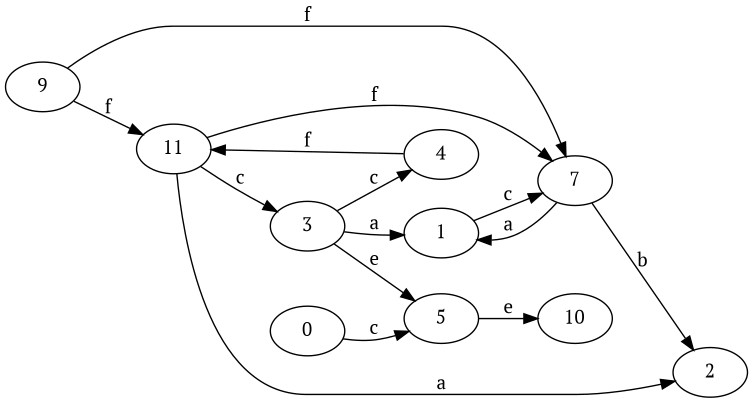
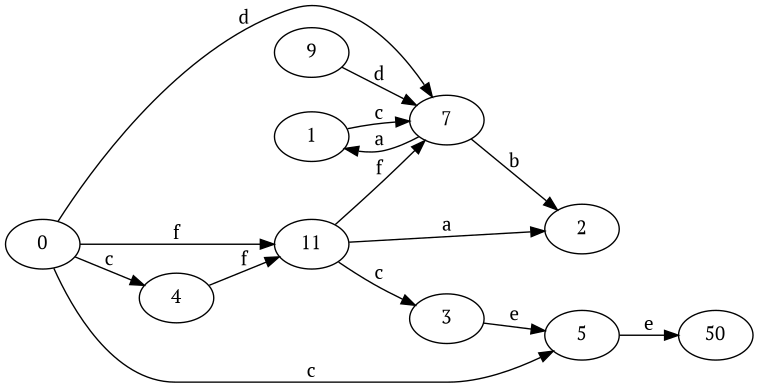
(308, 16) -> (379, 75)
none -> (221, 45)
(102, 115) -> (170, 244)
(368, 194) -> (103, 269)
(367, 234) -> none
(575, 319) -> (716, 335)
